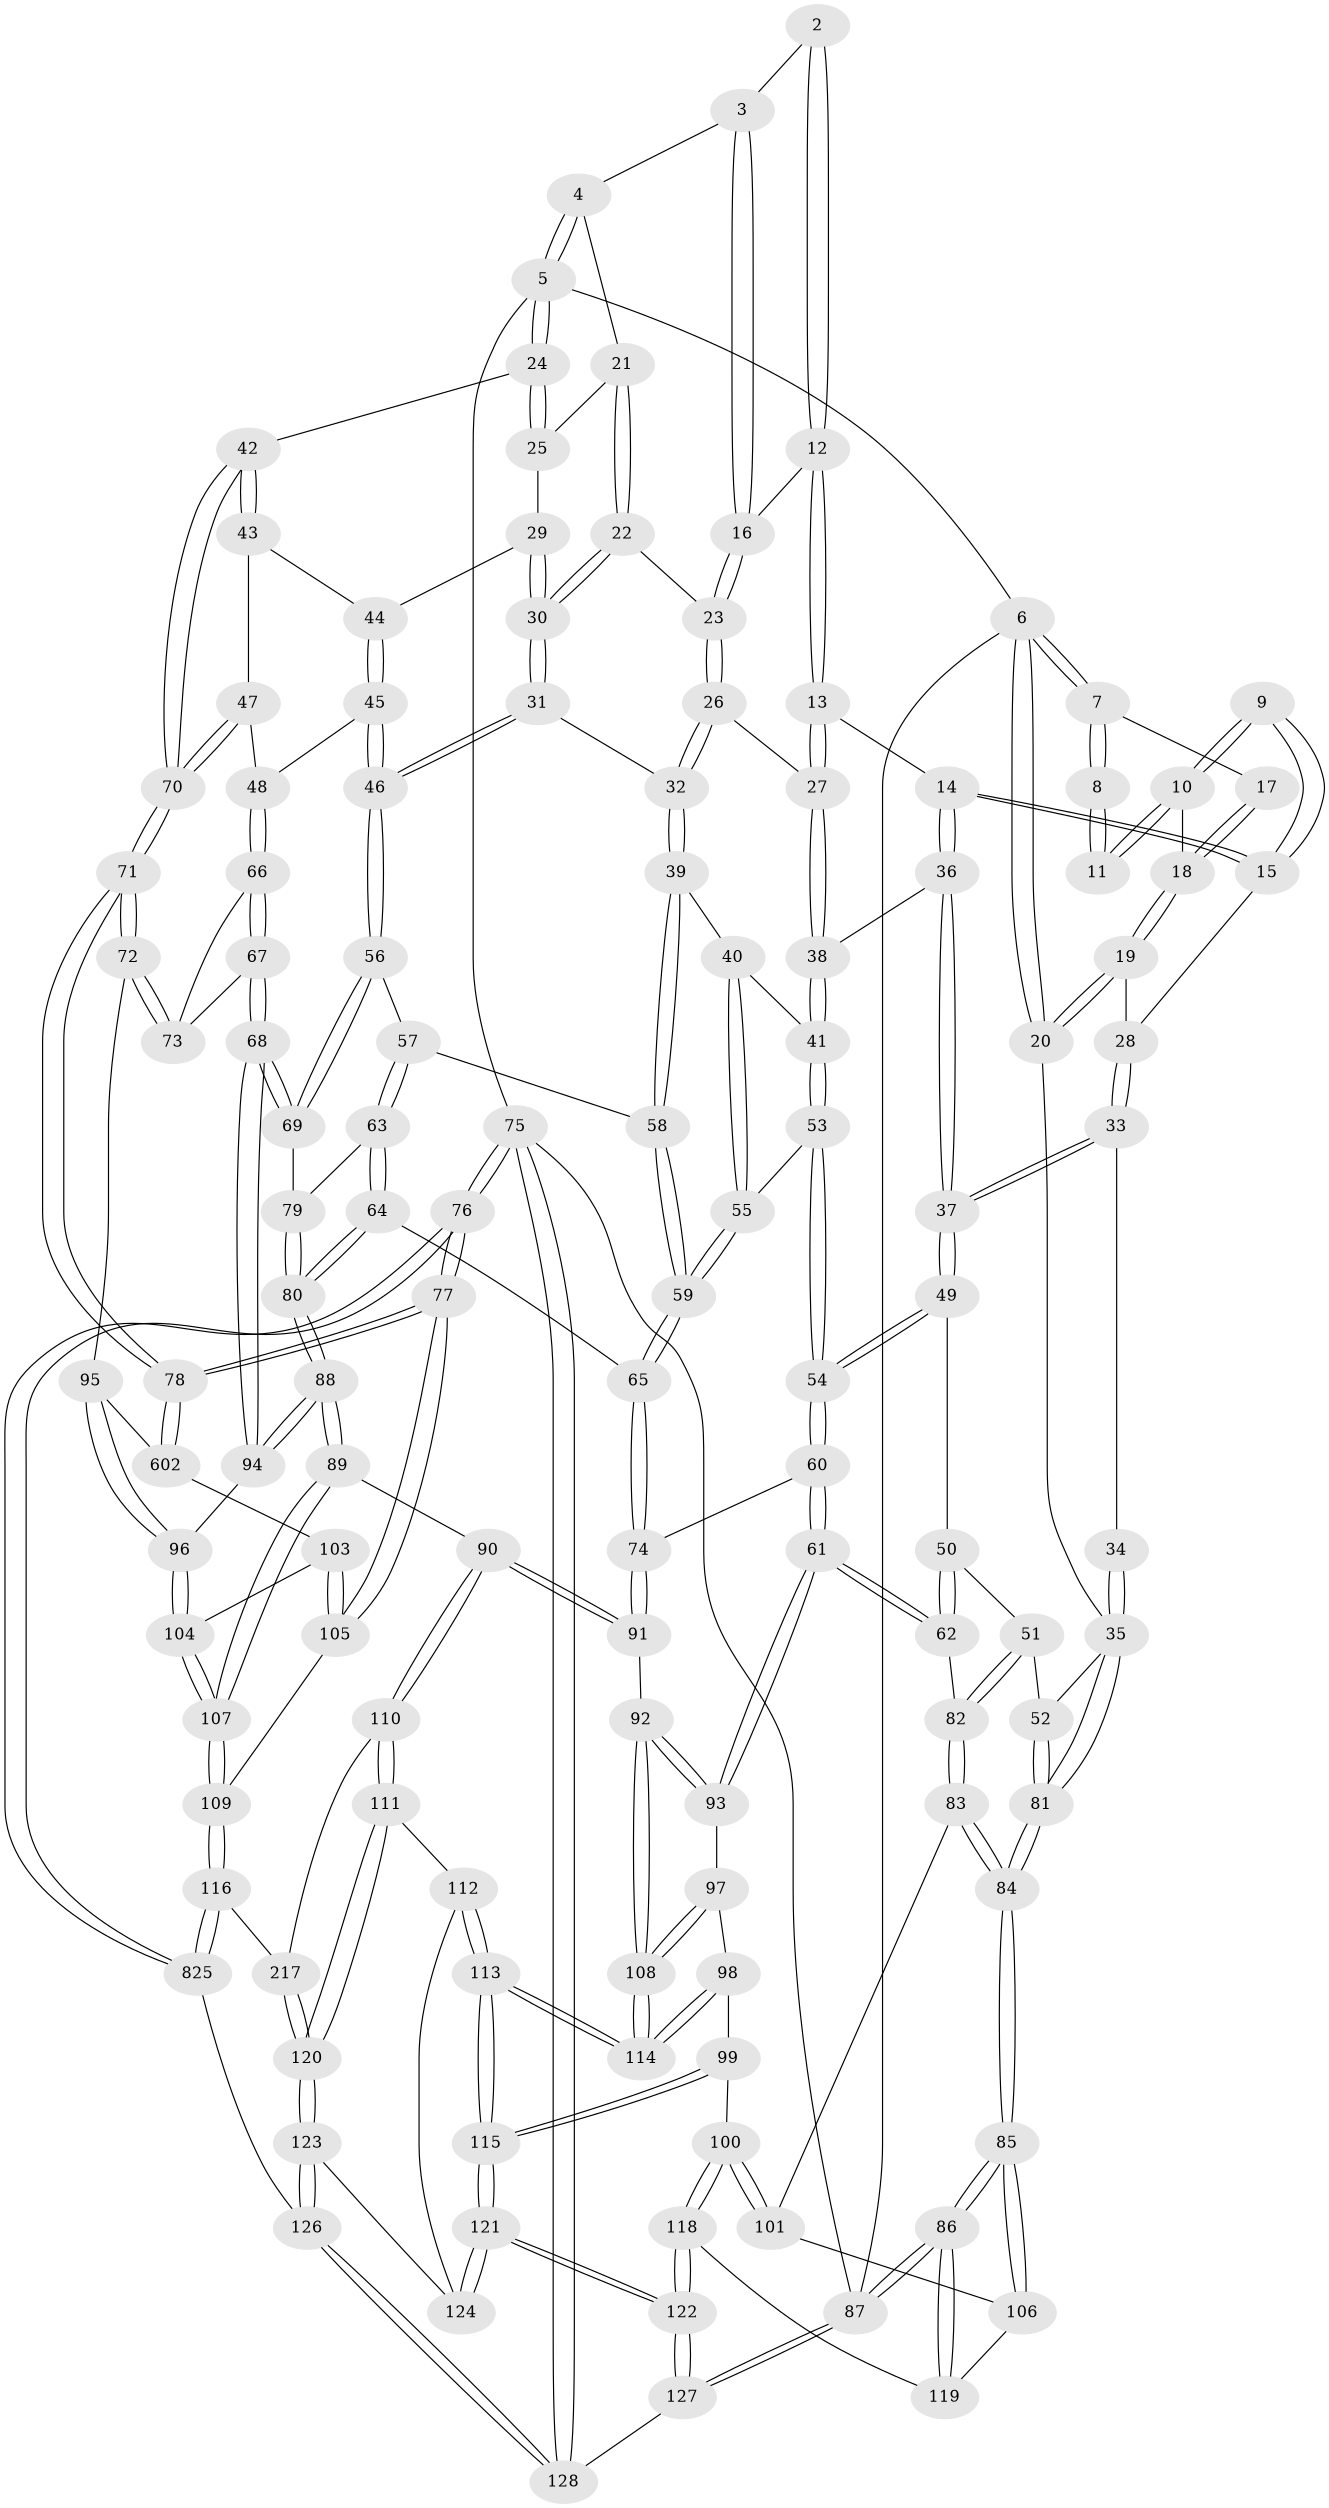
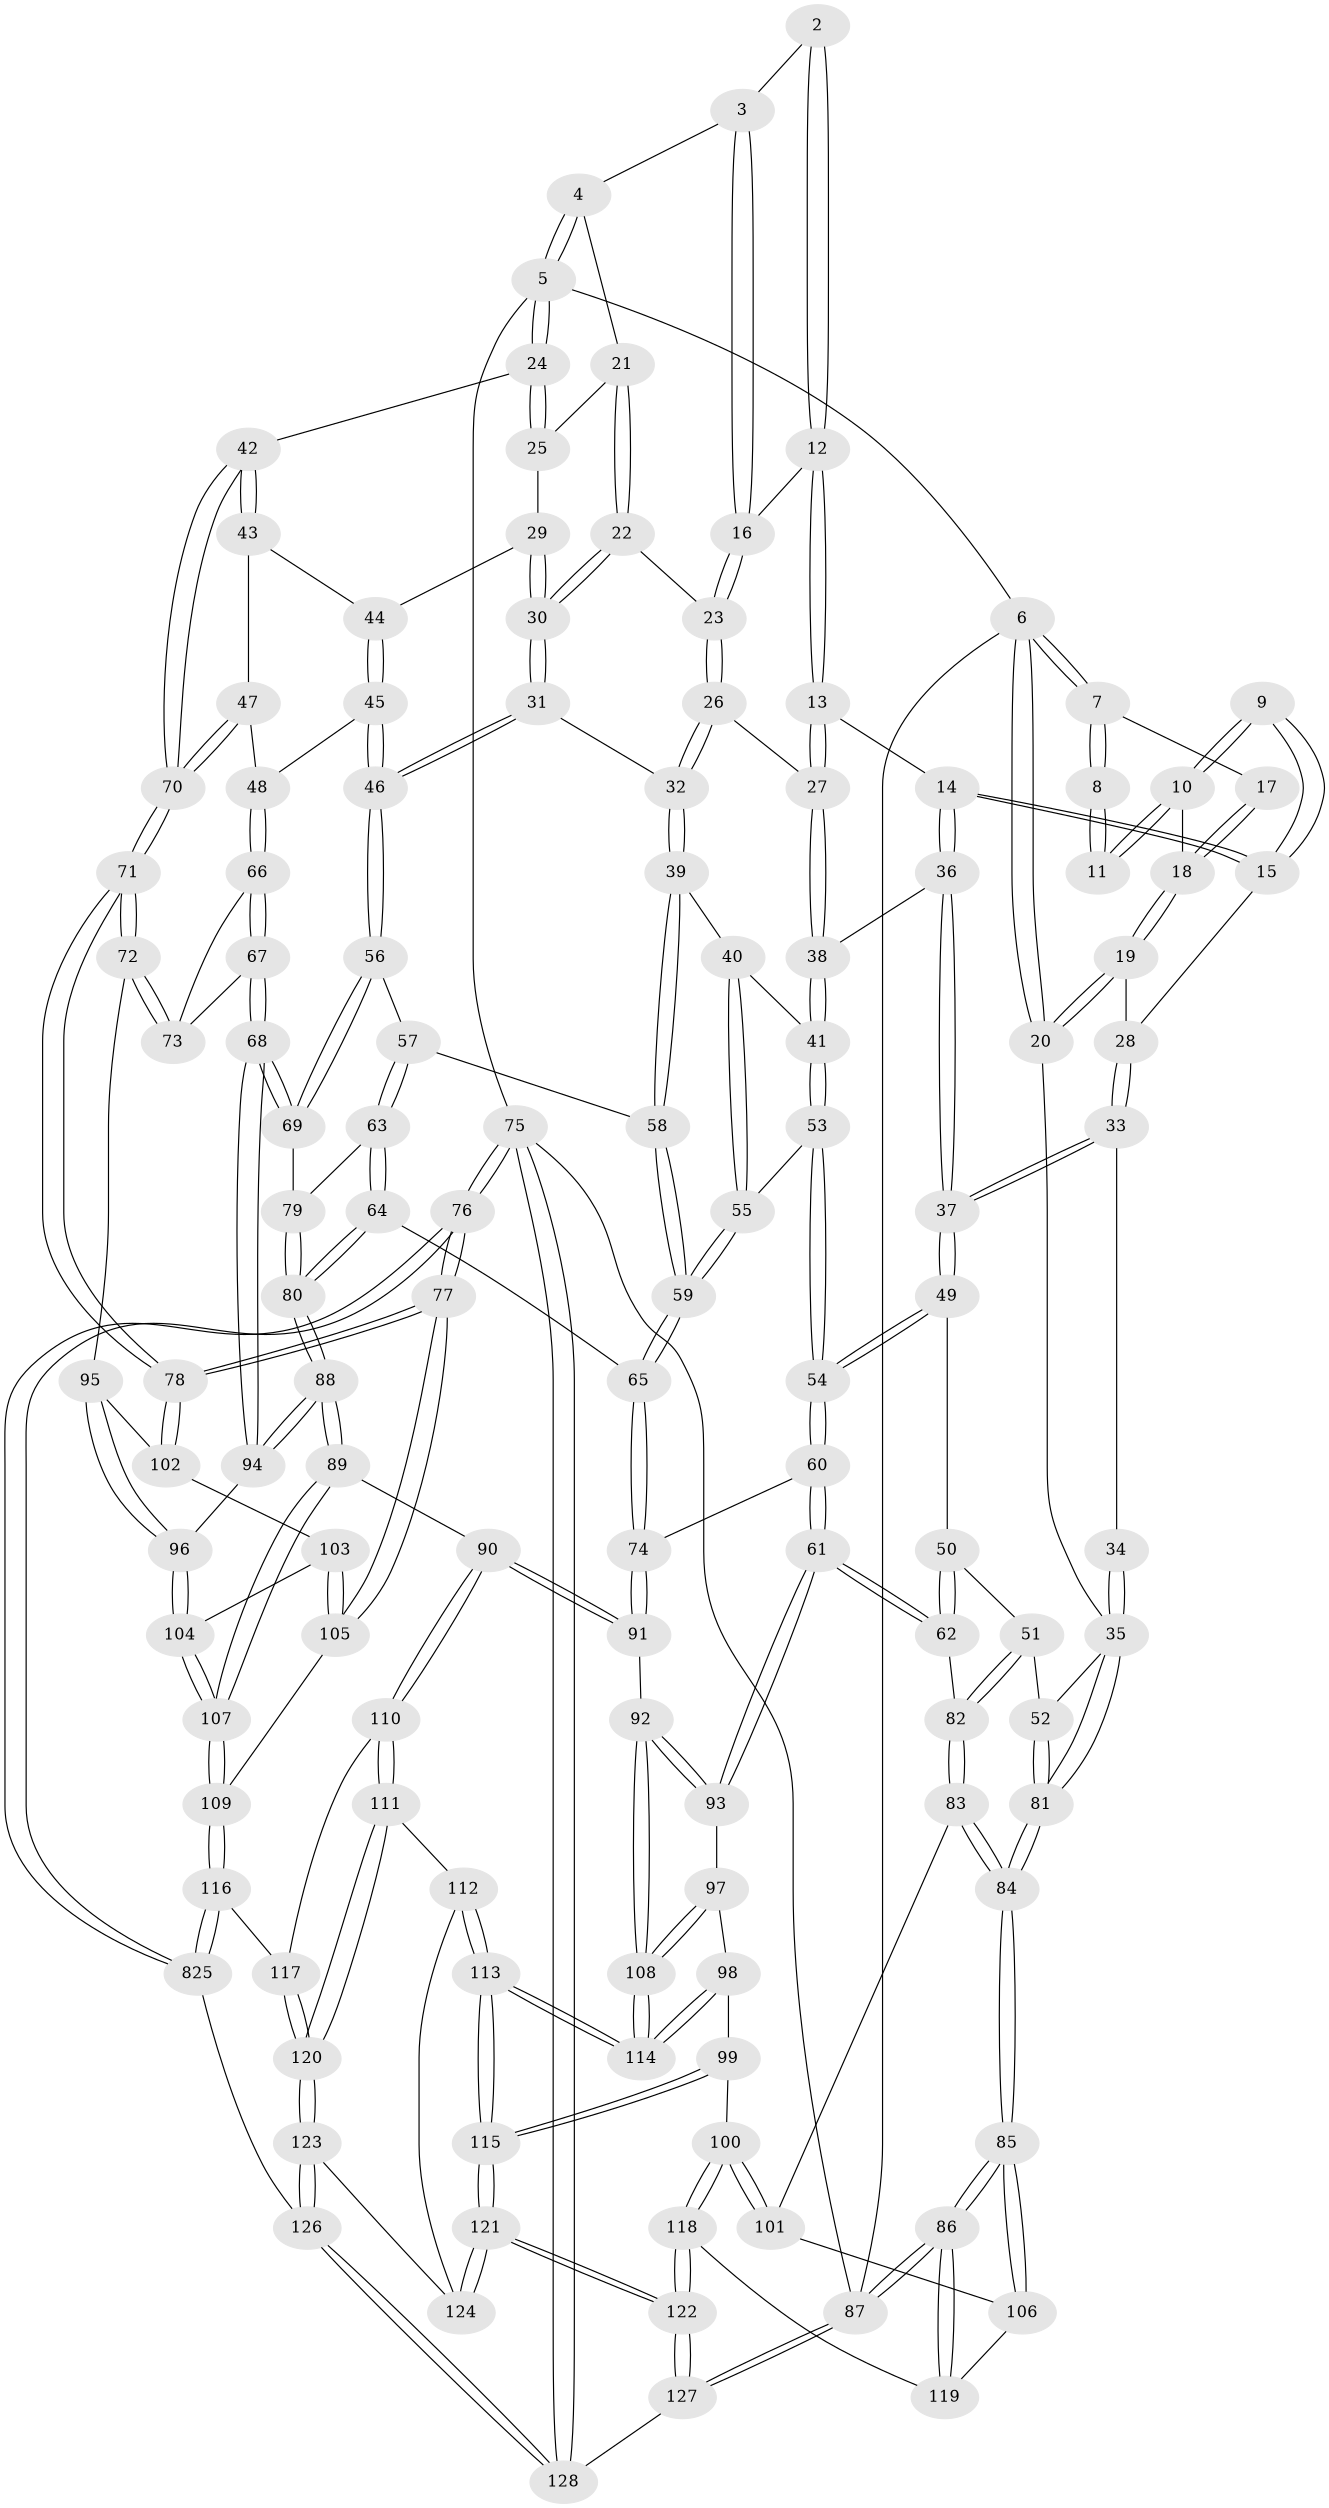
(166, 1466) -> (166, 1466)
(286, 1974) -> (286, 1974)
